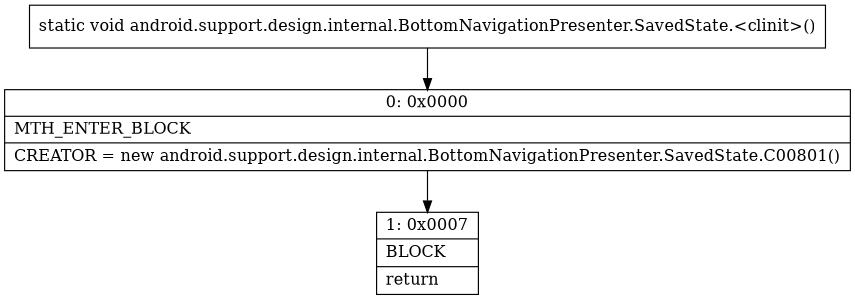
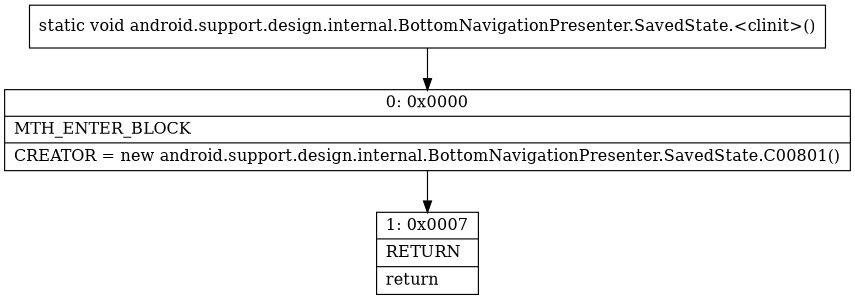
(416, 252) -> (423, 252)
